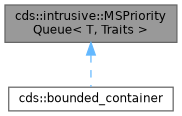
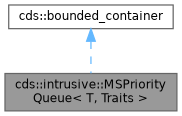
(91, 71) -> (91, 57)
